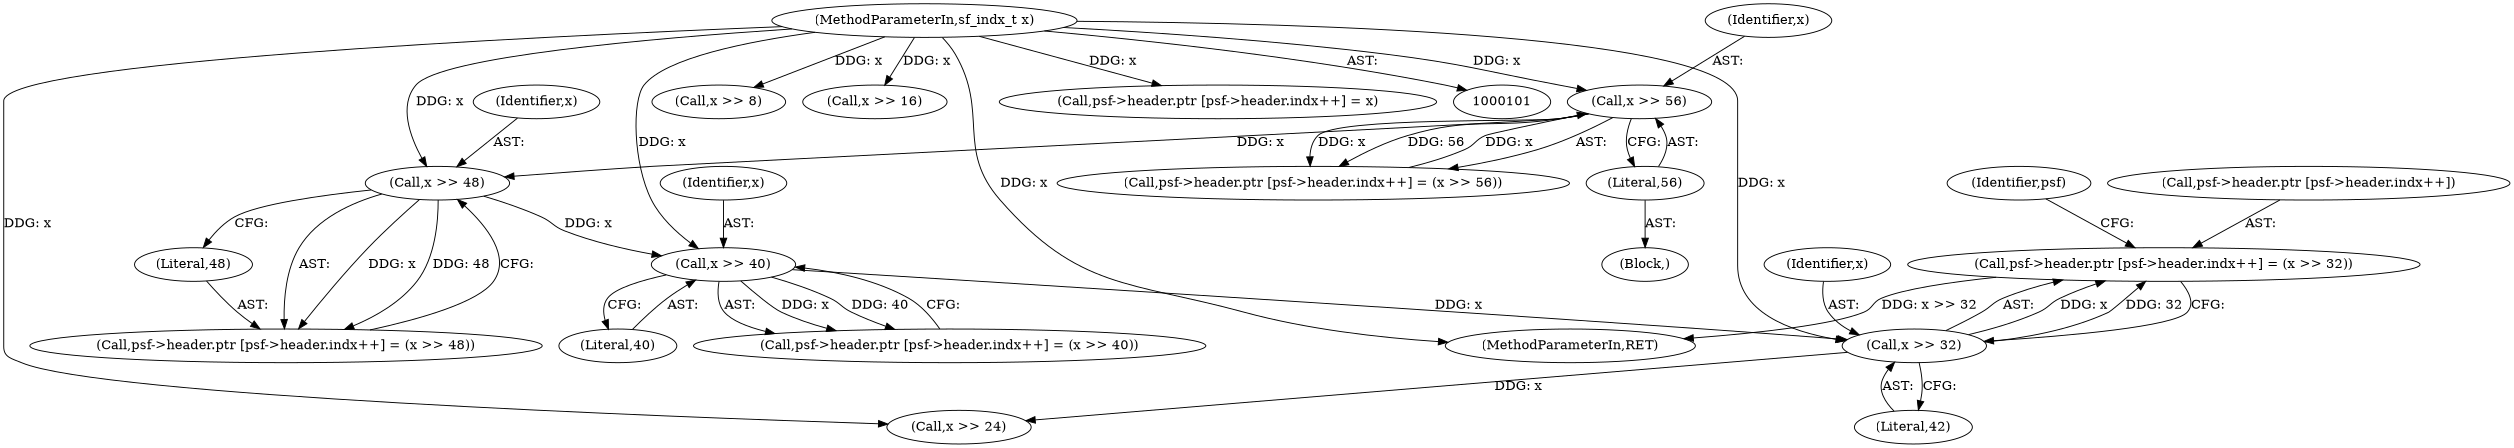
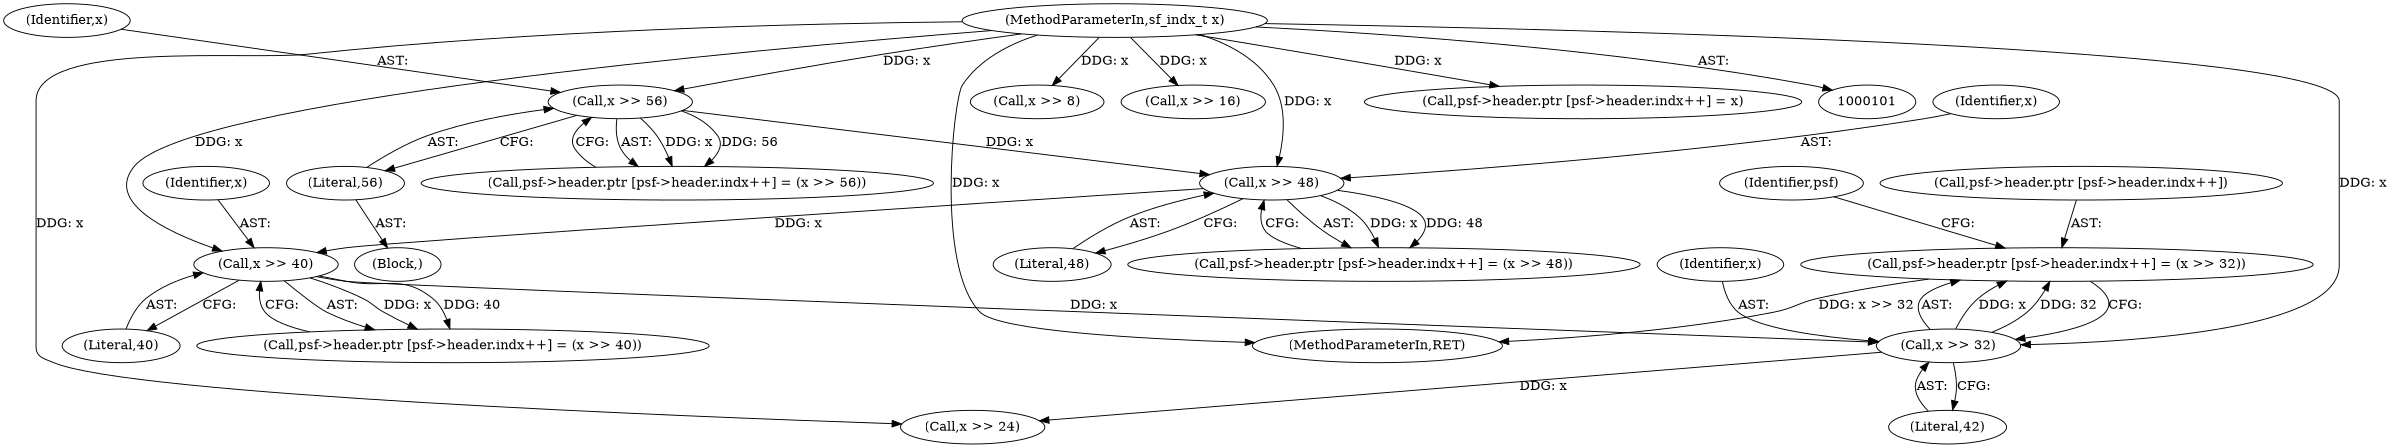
(1510, 143) -> (595, 143)
(228, 304) -> (1135, 215)
